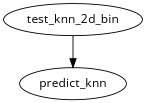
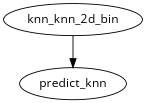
(73, 20) -> (73, 20)
